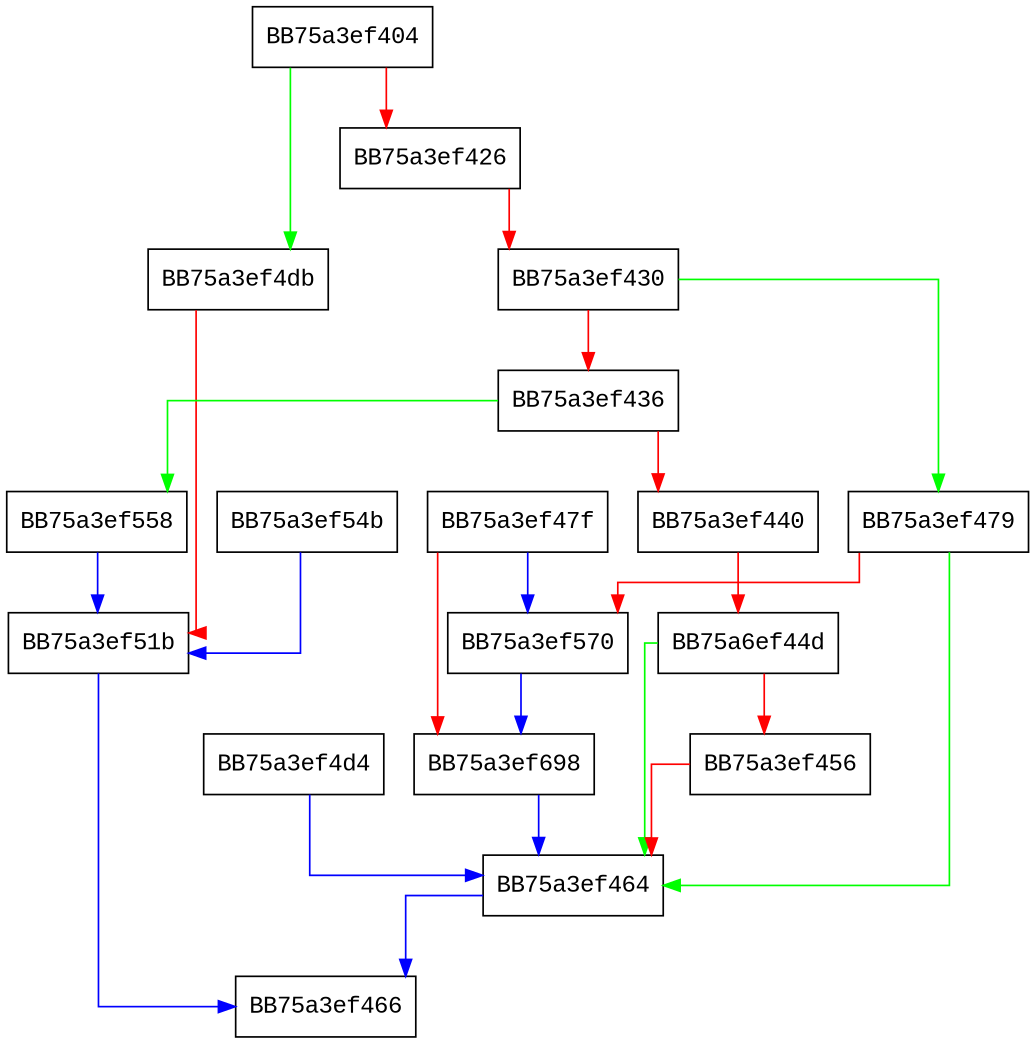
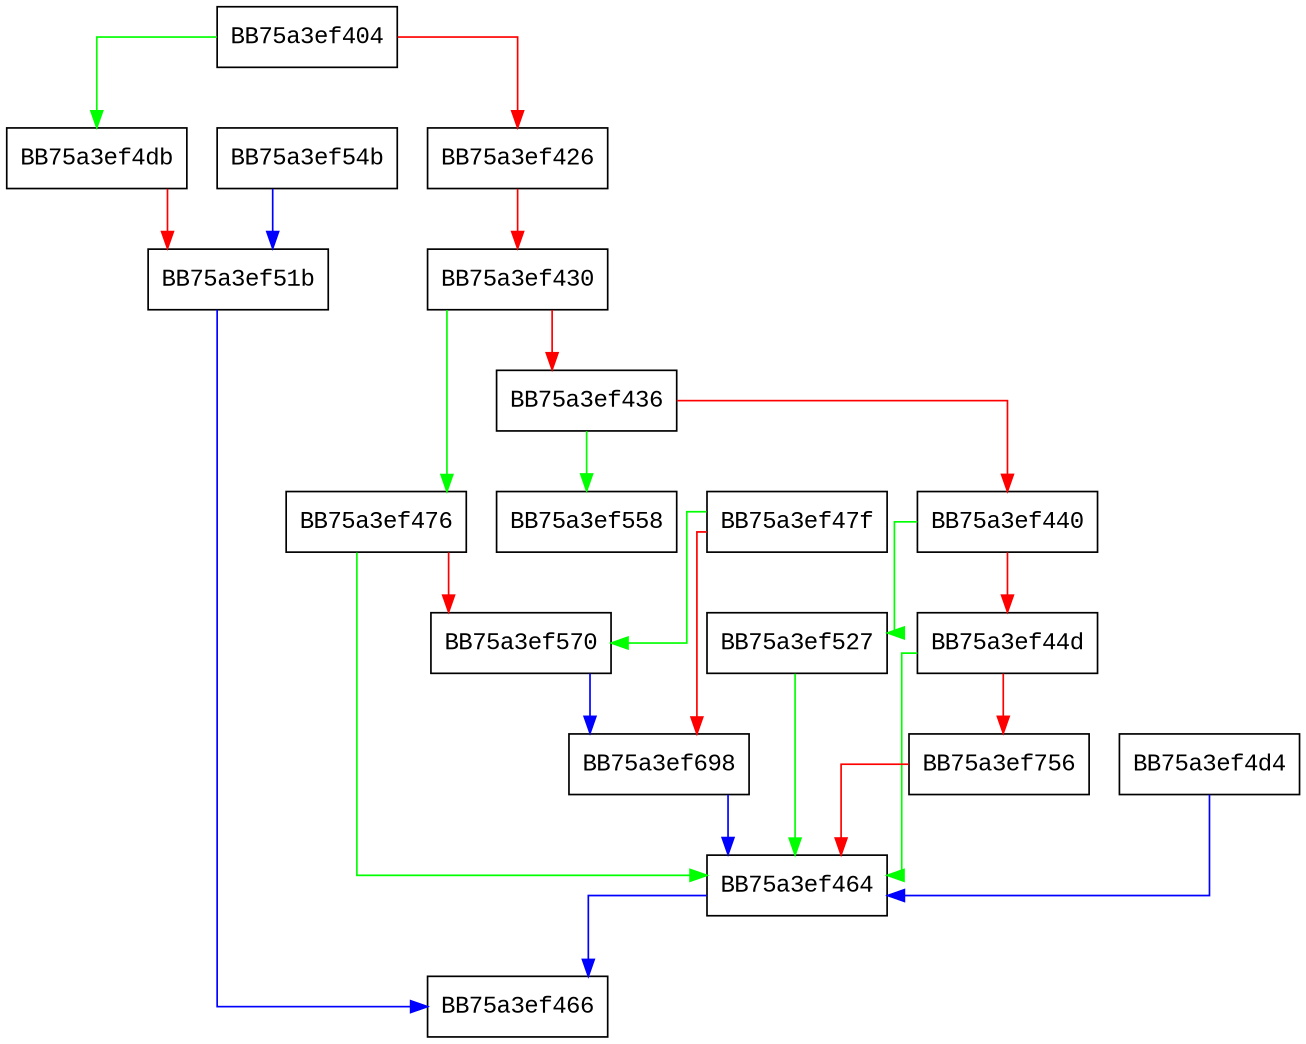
(938, 522) -> (376, 522)
(98, 574) -> none
(528, 574) -> (687, 597)
(748, 643) -> (1007, 643)
none -> (797, 643)
(780, 764) -> (999, 764)
